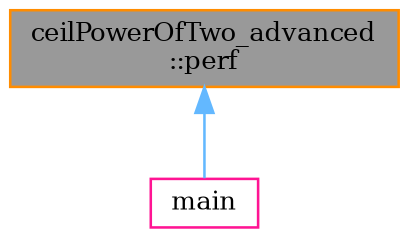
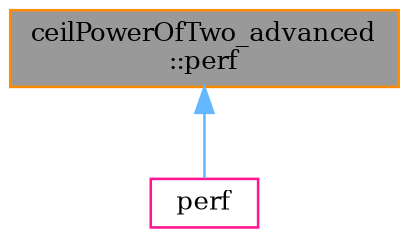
(204, 203) -> (204, 203)
